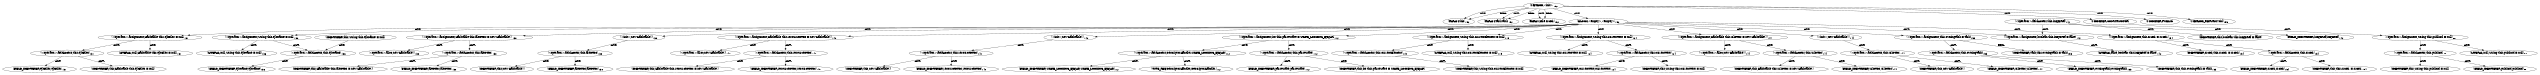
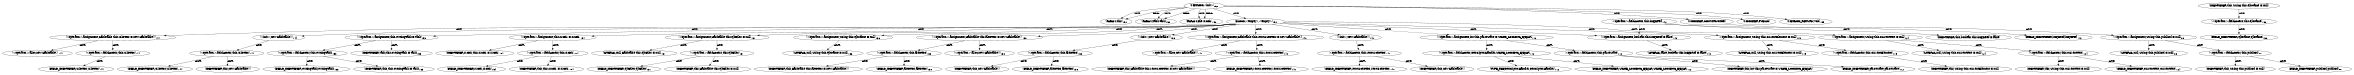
(289, 45) -> none
(2002, 45) -> (395, 45)
(1774, 69) -> none
